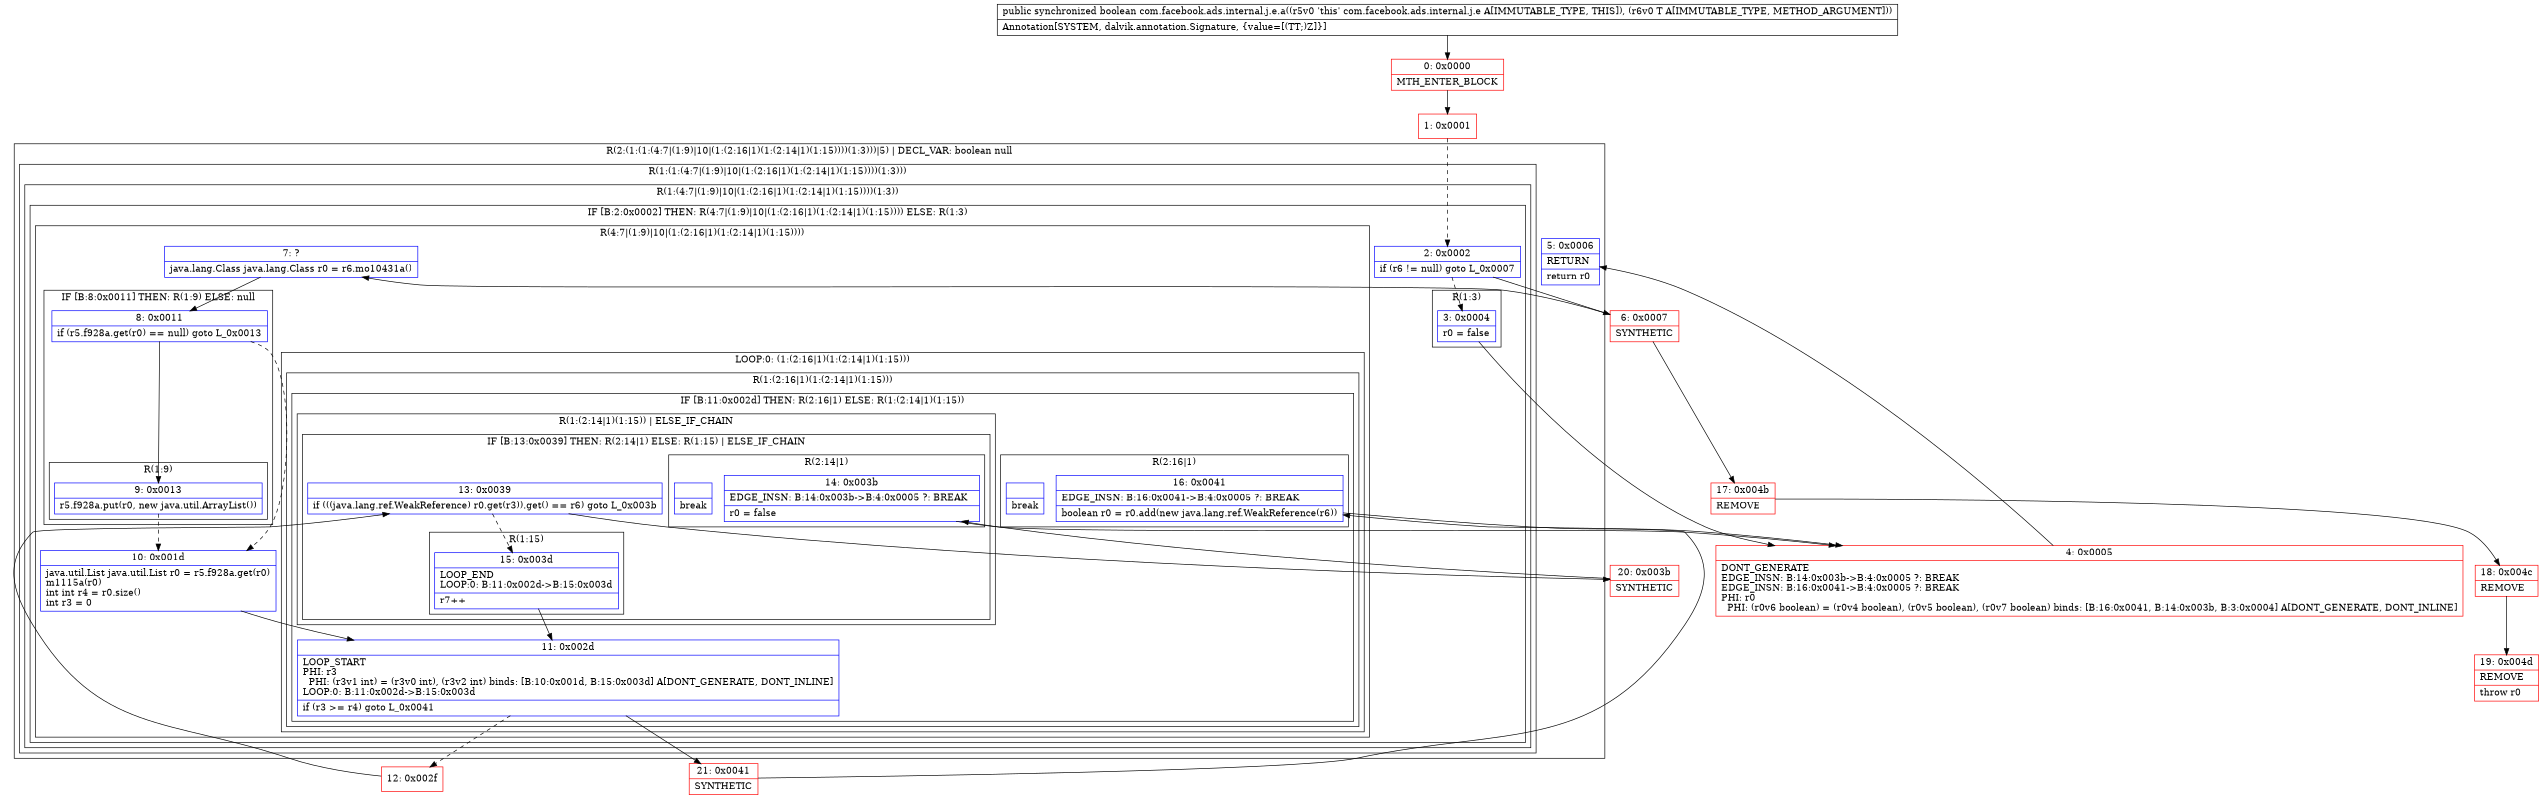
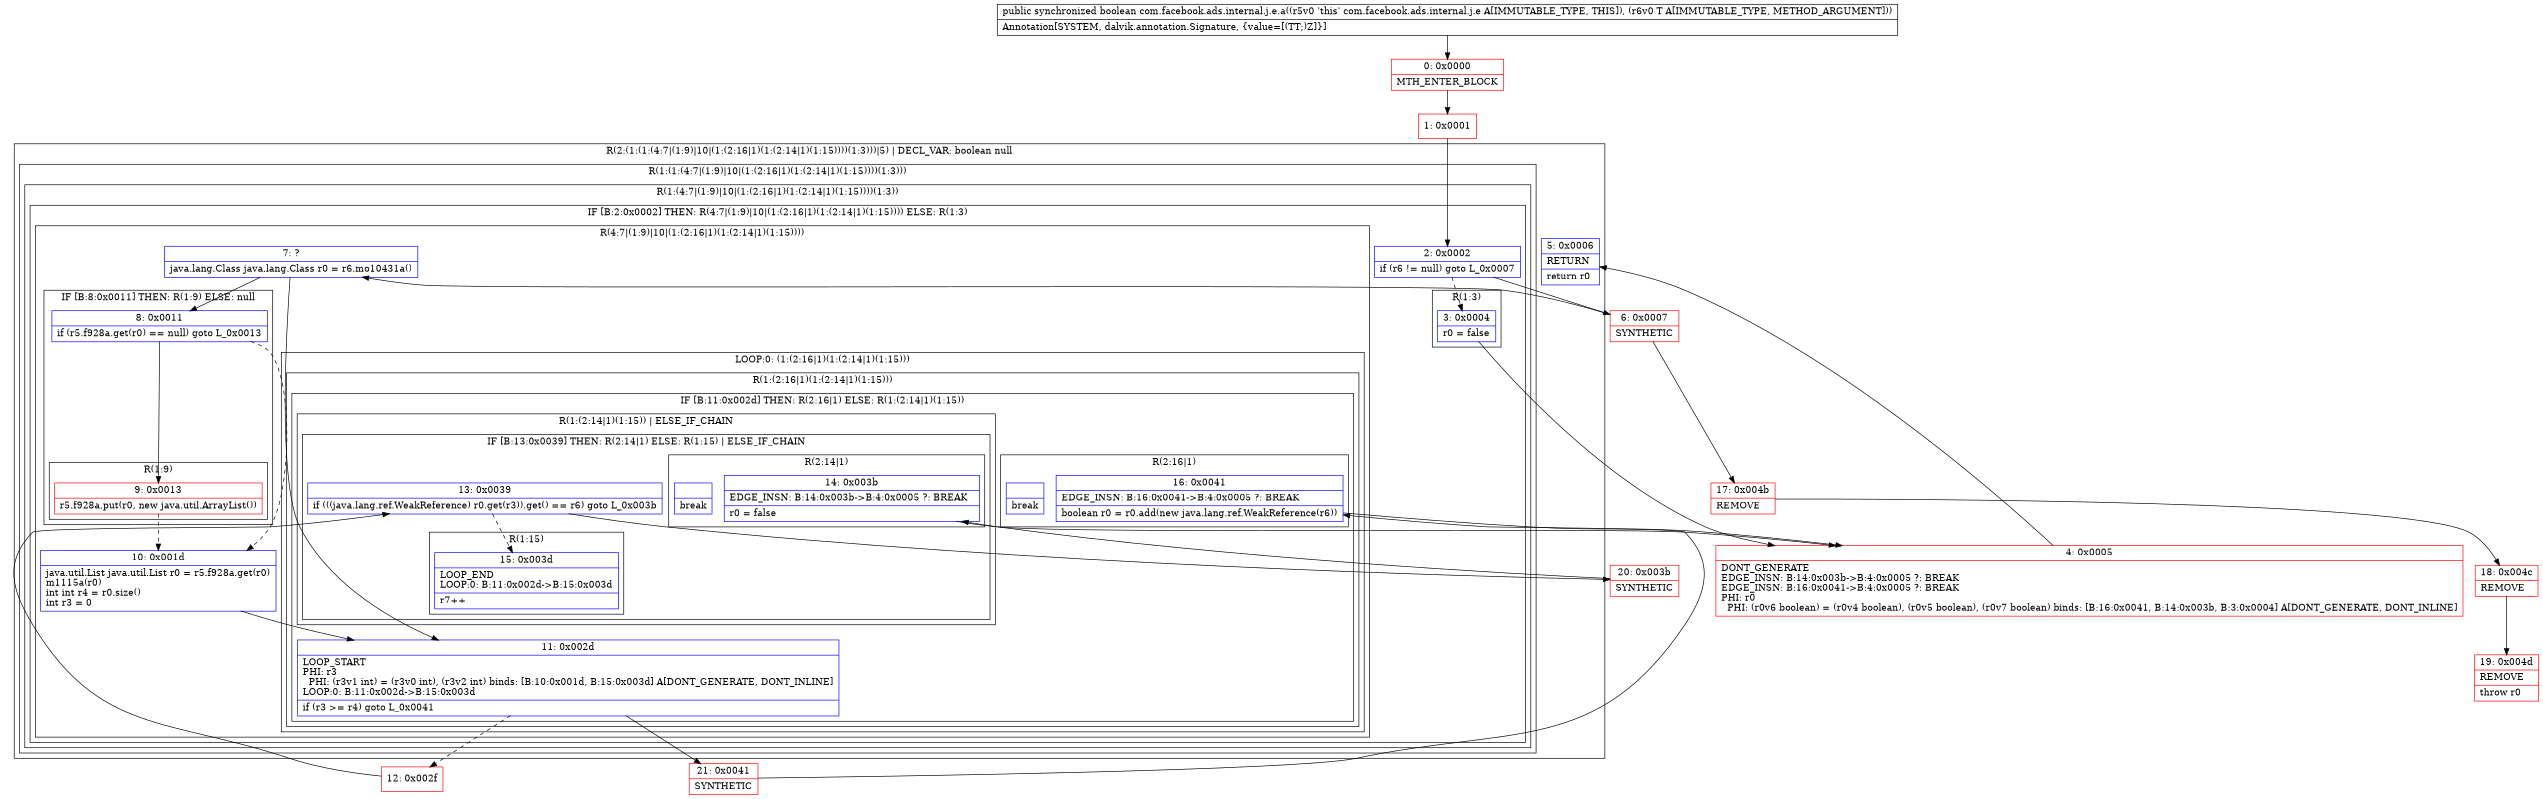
(1448, 189) -> (1448, 189)
(158, 498) -> (158, 498)
(544, 621) -> (308, 540)
